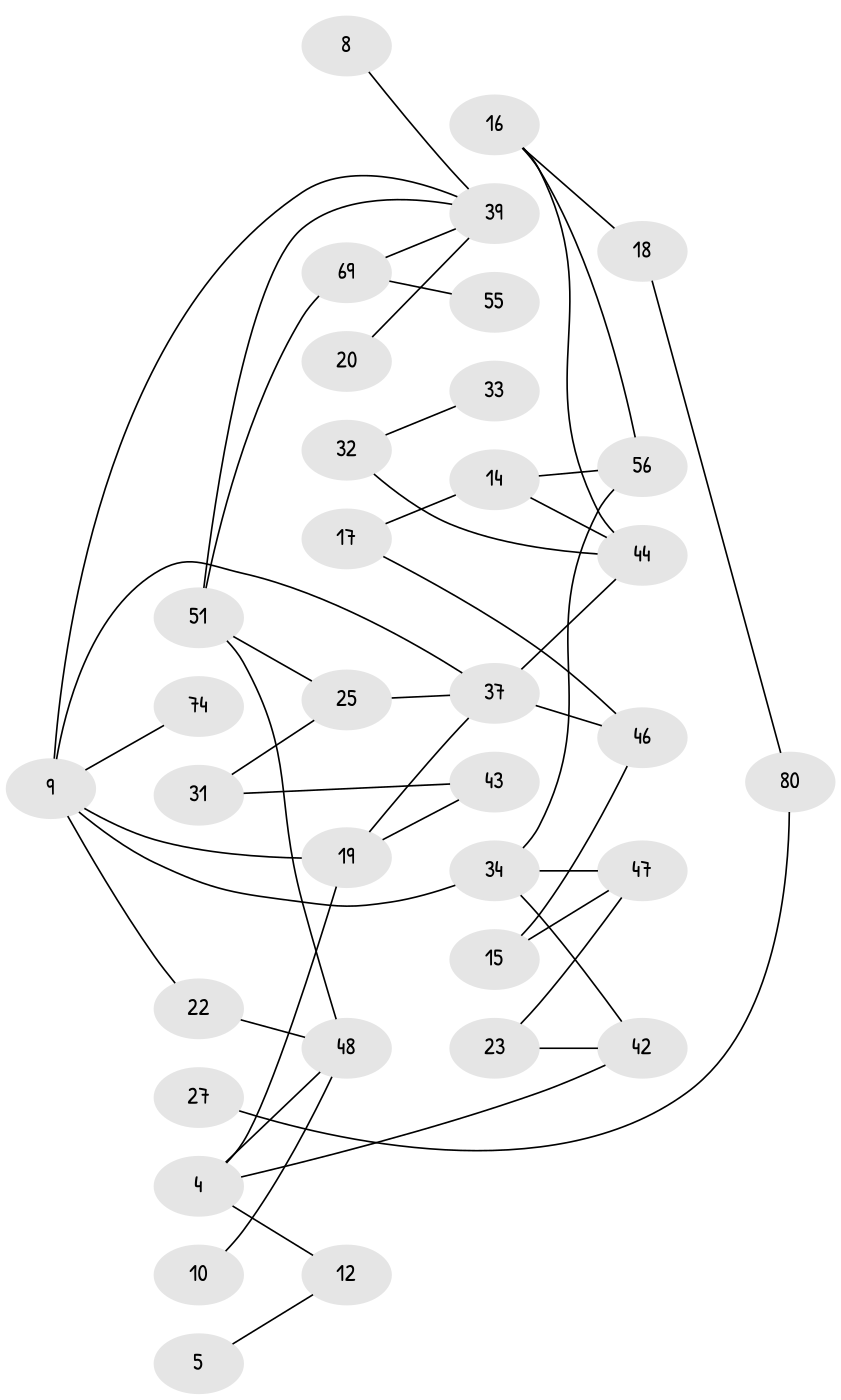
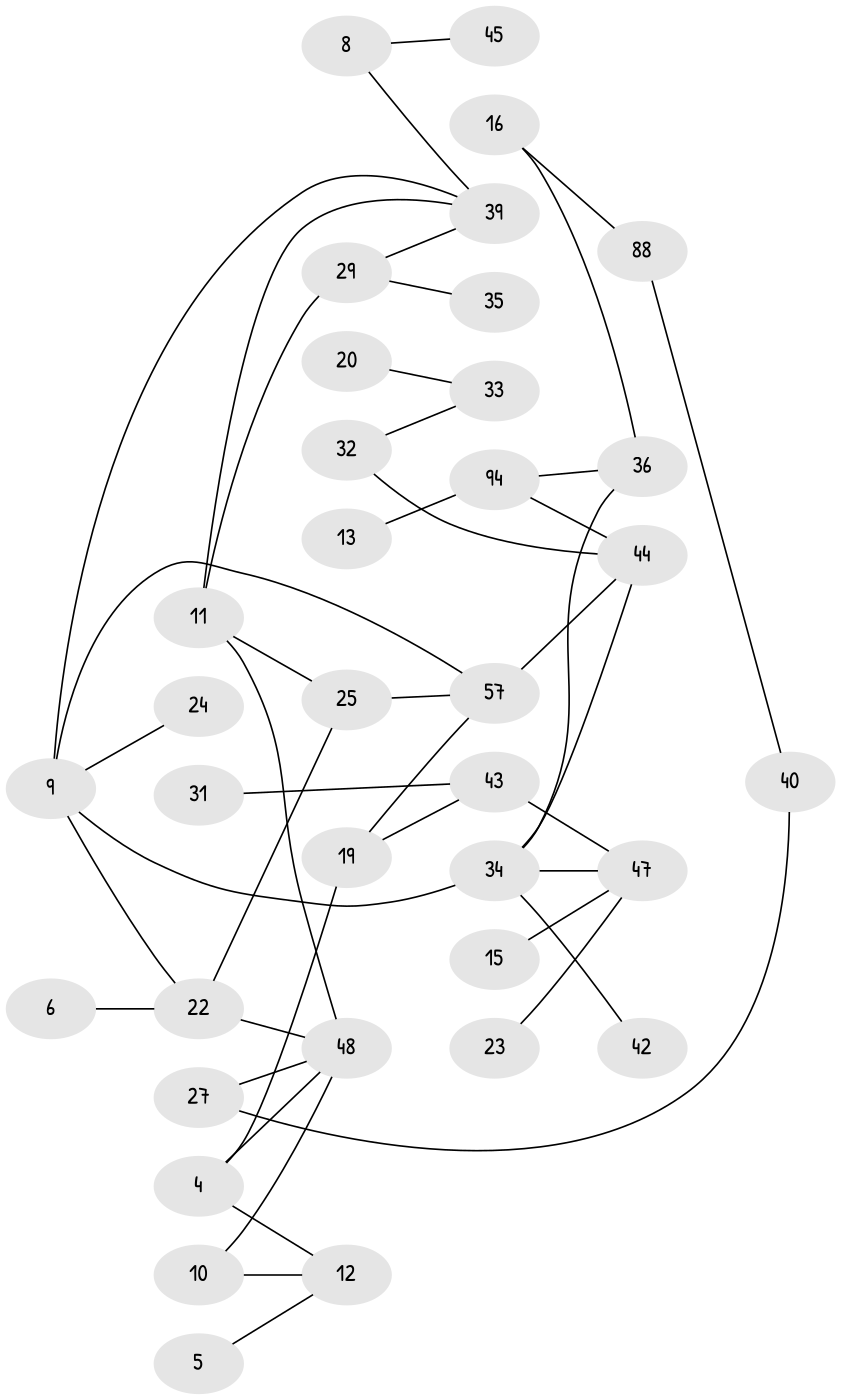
none -> (495, 36)
(642, 251) -> (642, 251)
(347, 273) -> (347, 273)
(411, 297) -> (421, 376)
(495, 302) -> (495, 302)
(568, 340) -> (585, 720)
(642, 467) -> (642, 467)
(495, 480) -> (495, 480)
(347, 539) -> (347, 539)
(199, 618) -> (199, 618)
(495, 693) -> (495, 693)
(199, 707) -> (199, 707)
(642, 738) -> none
(267, 751) -> (273, 854)
(790, 782) -> (790, 782)
none -> (569, 826)
(190, 848) -> none
none -> (51, 1009)
(569, 1048) -> none
none -> (261, 1077)
(426, 1129) -> none
none -> (273, 1275)
